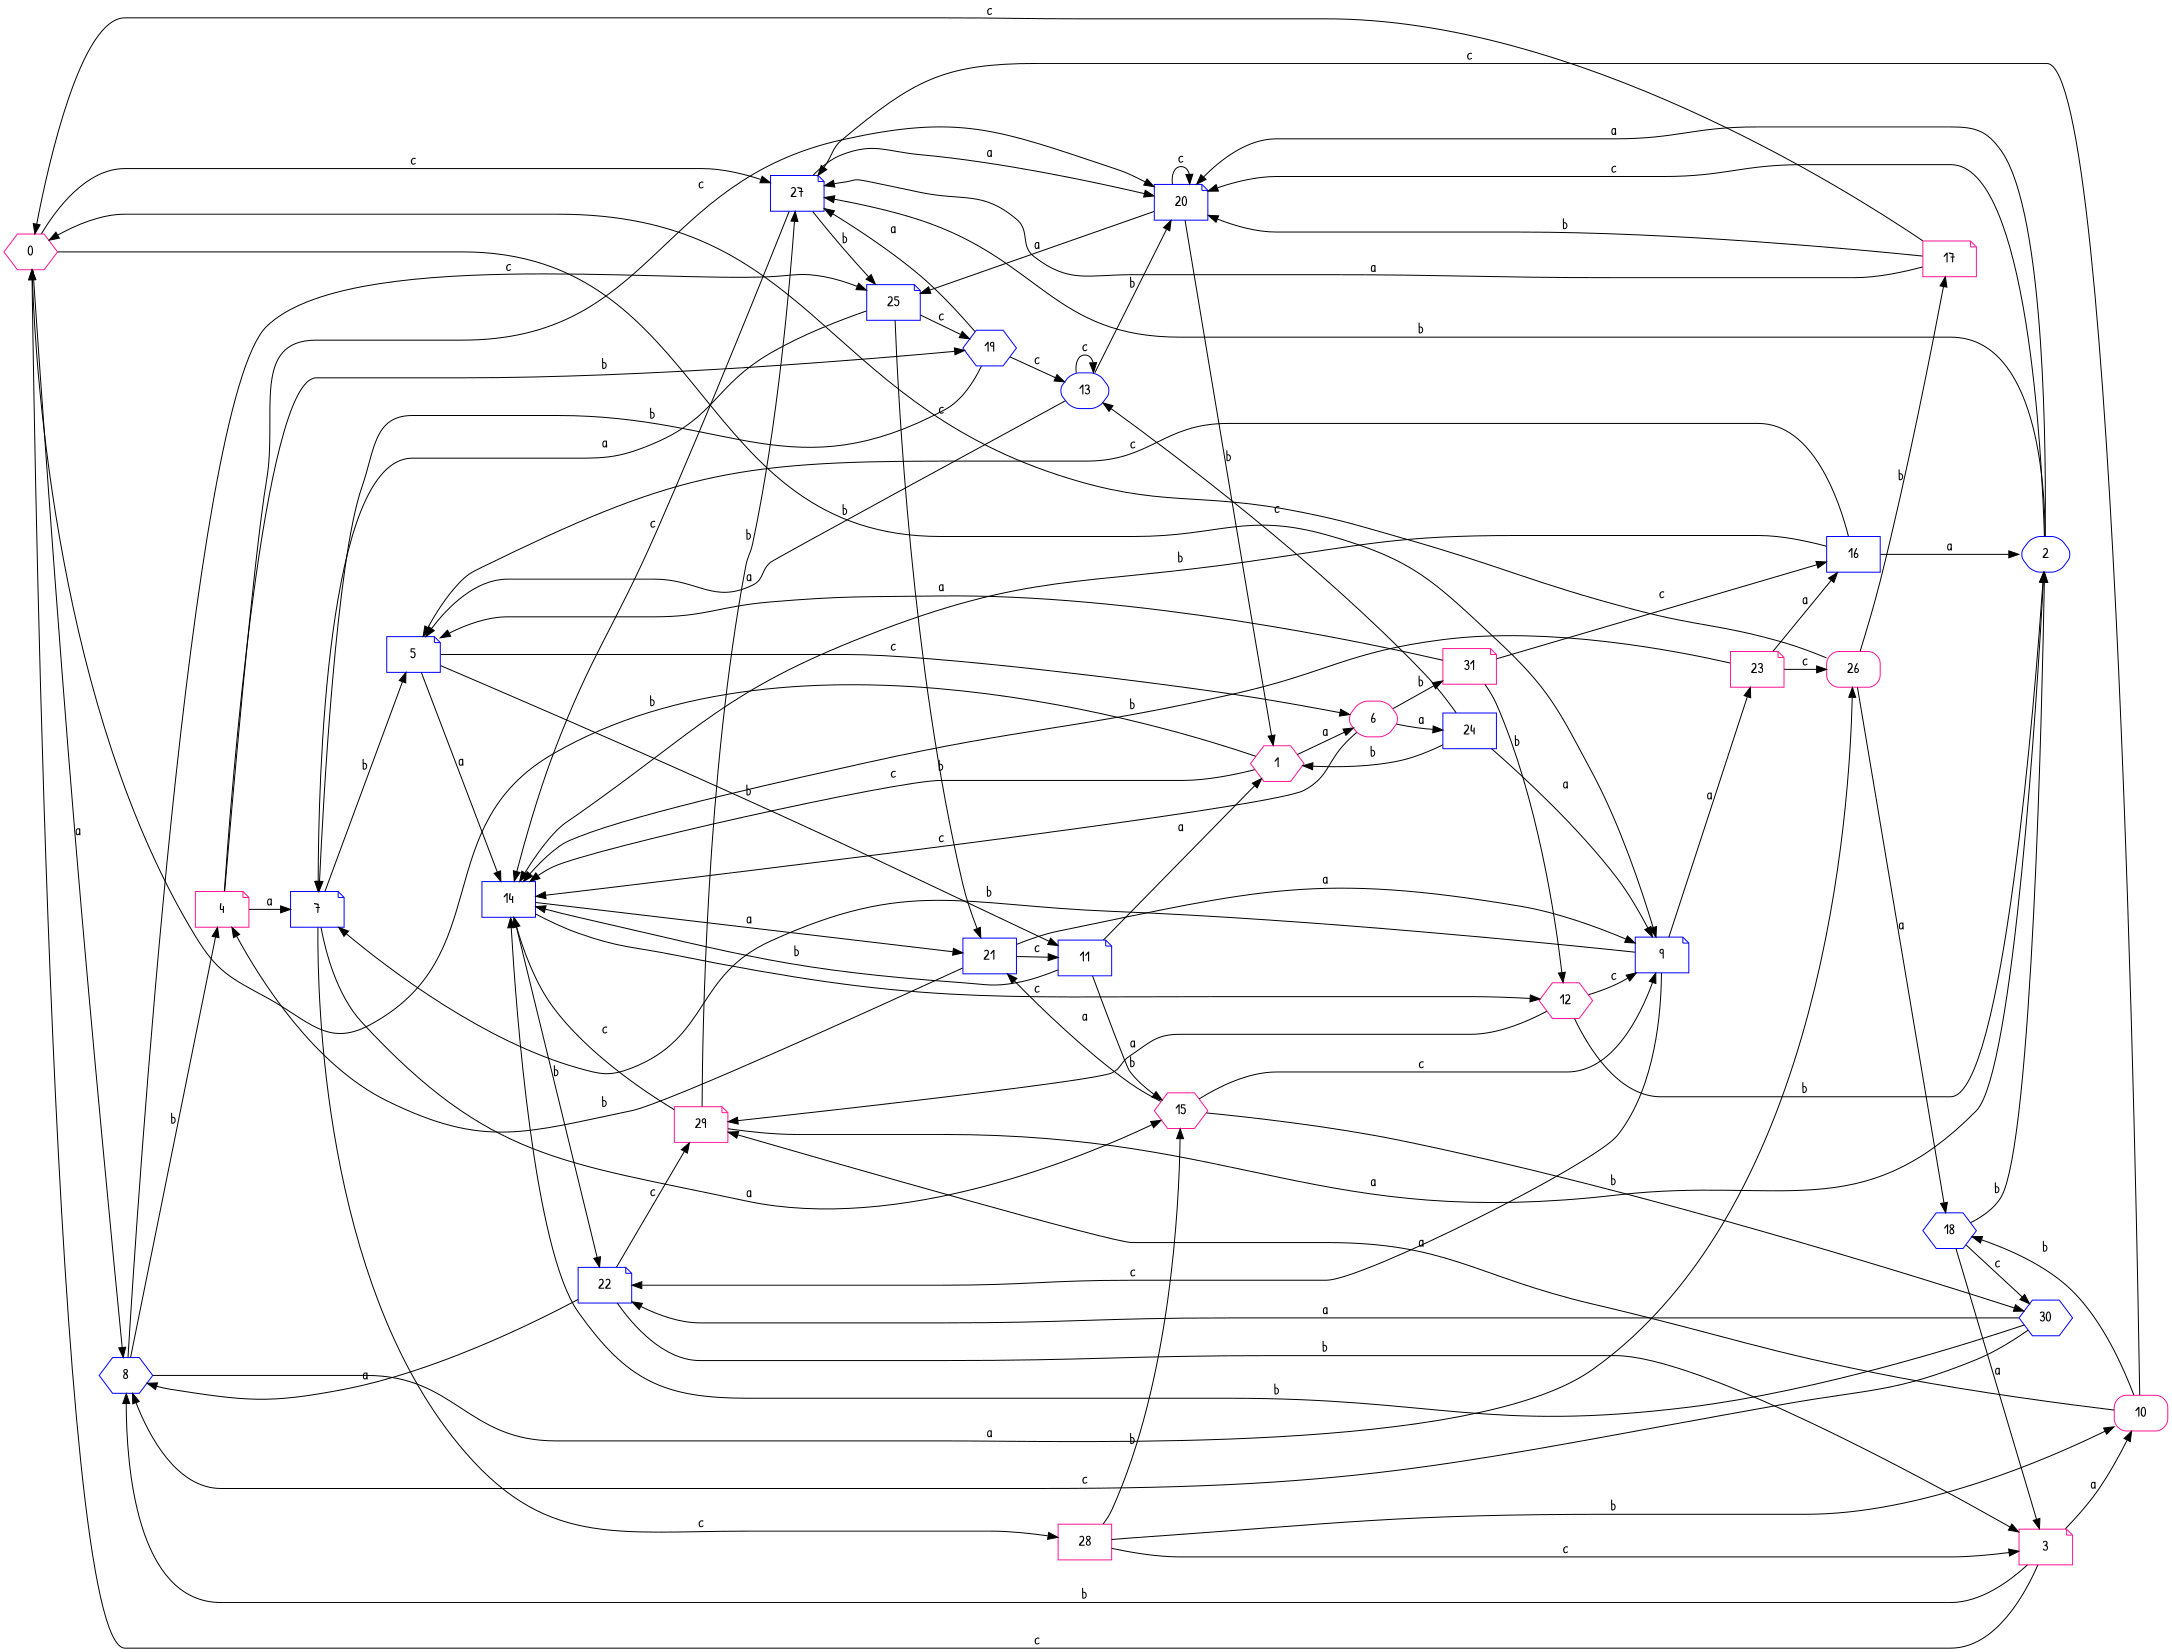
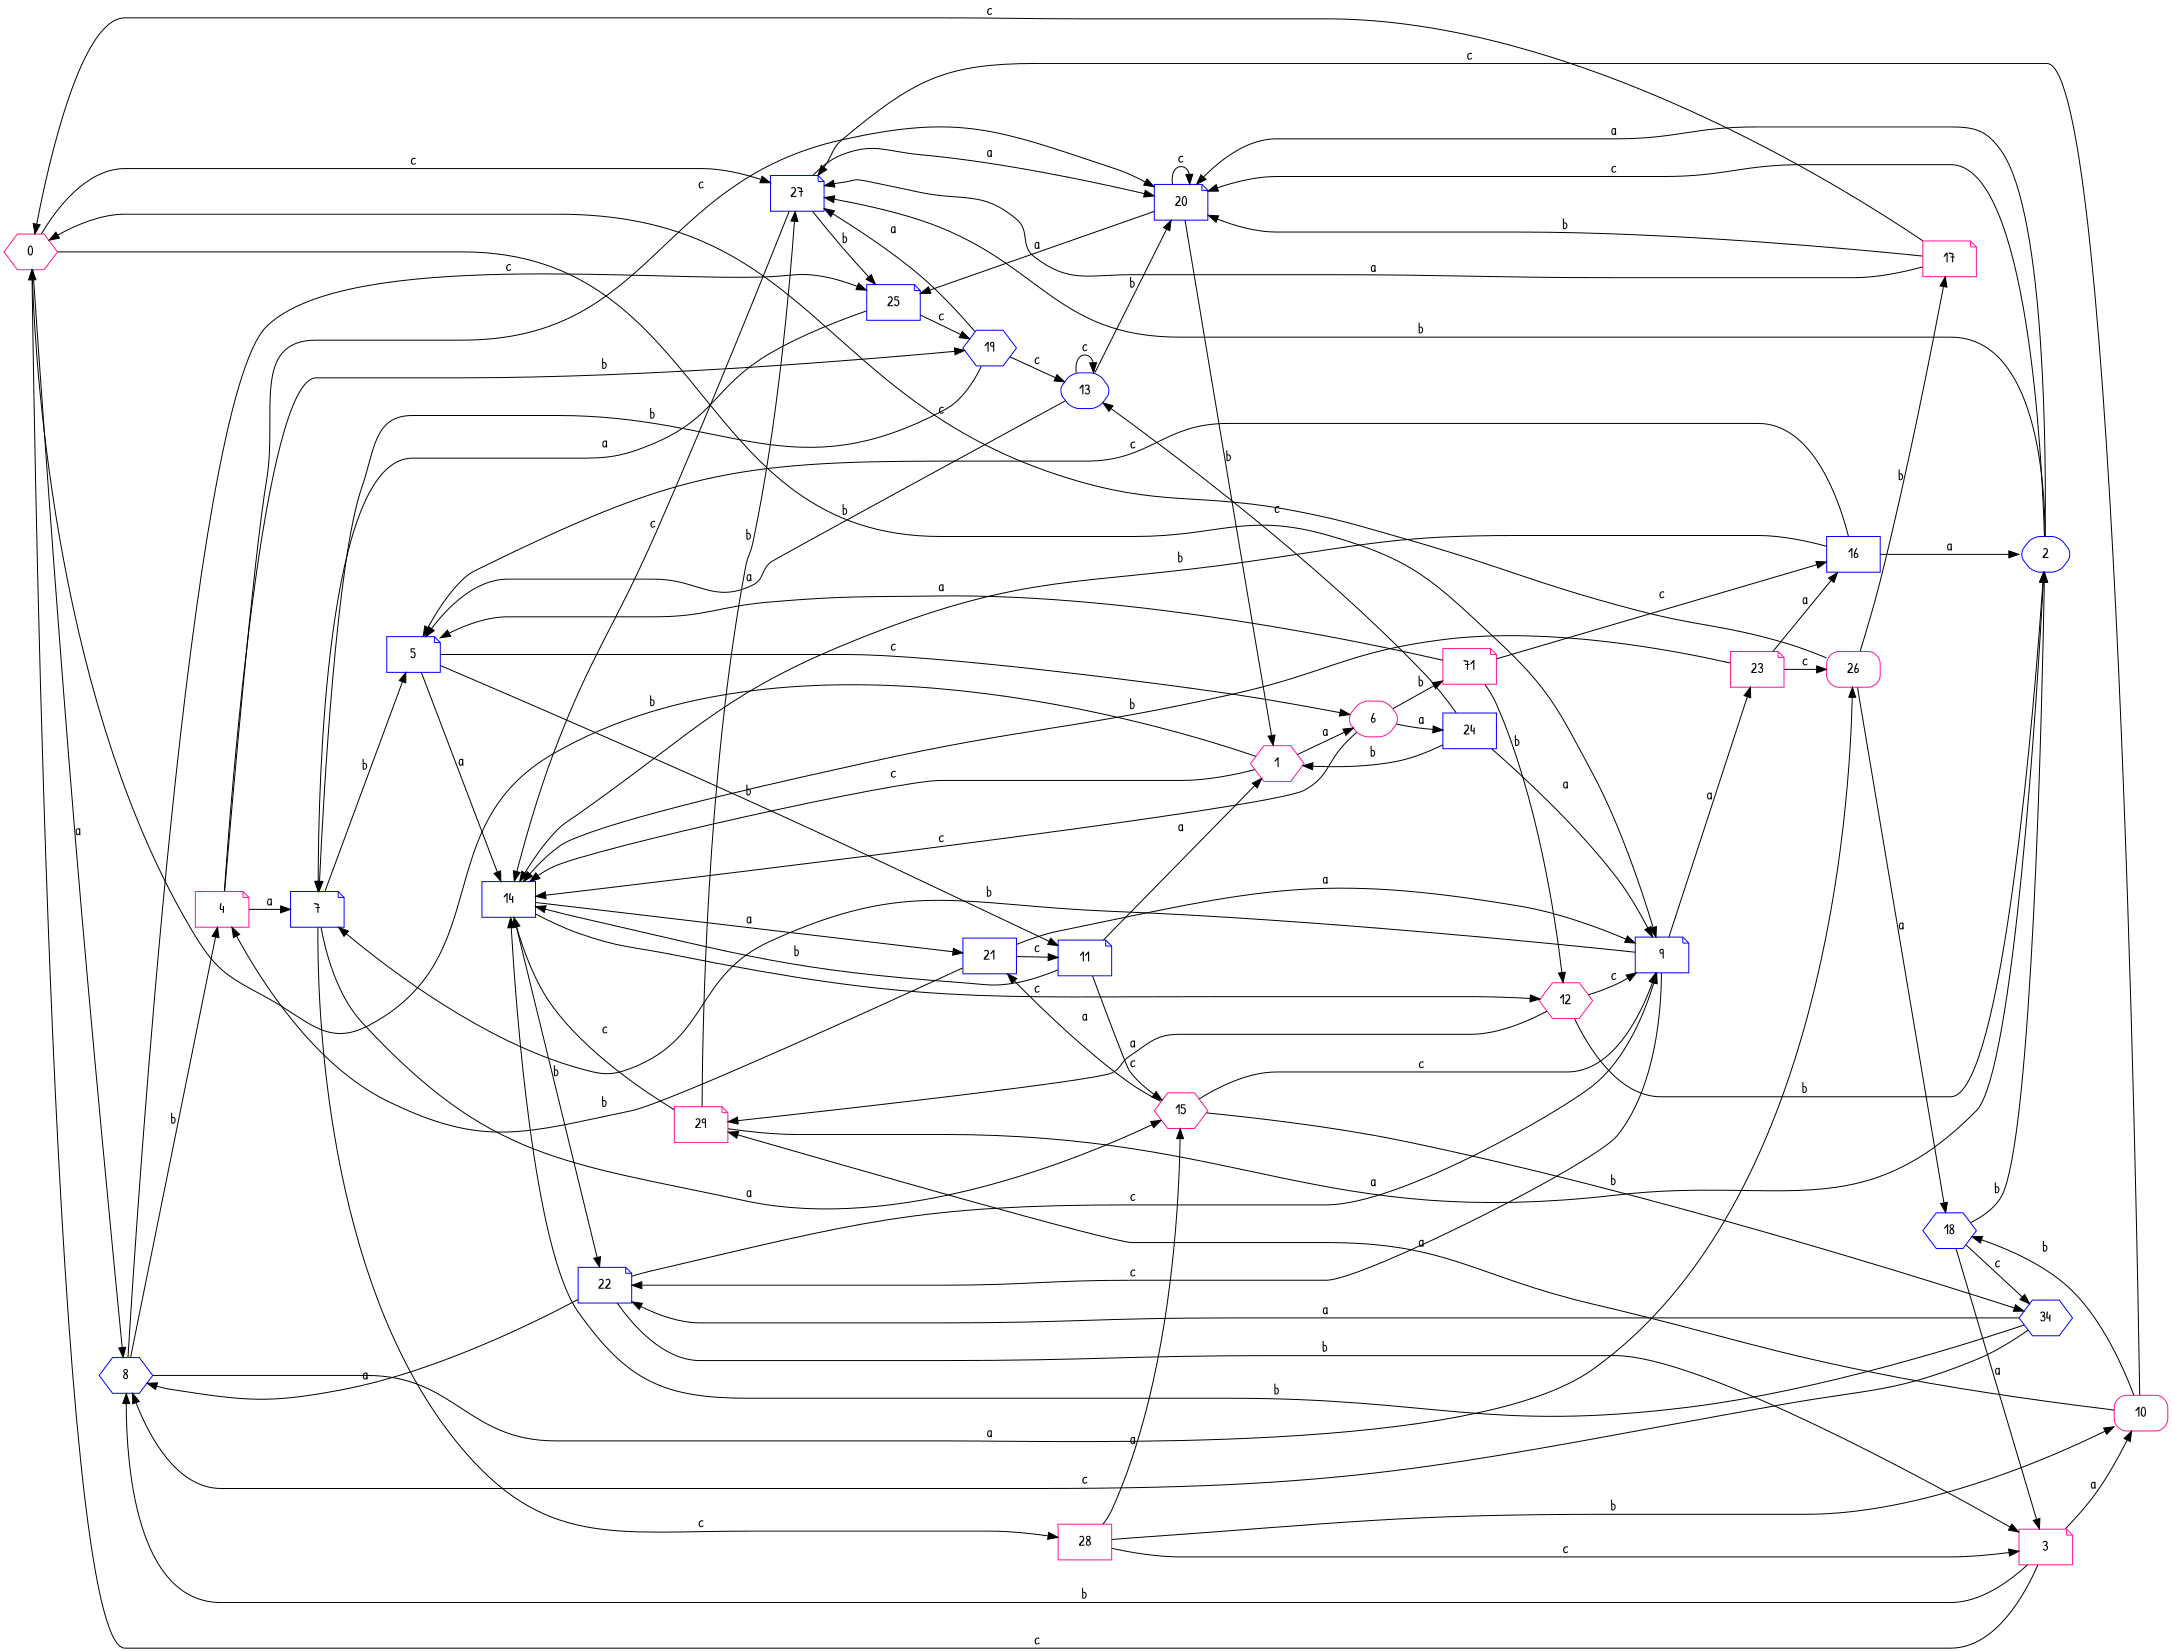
(919, 627) -> none
(1470, 666) -> (1470, 666)
(1133, 1064) -> (1133, 1064)
(650, 1209) -> (1184, 1205)
(2046, 1318) -> (2046, 1318)
(1133, 1440) -> (1133, 1440)
